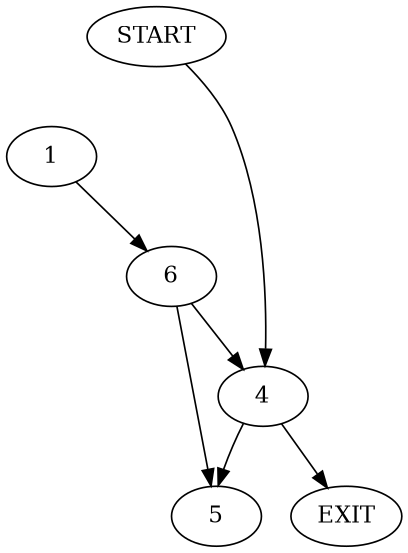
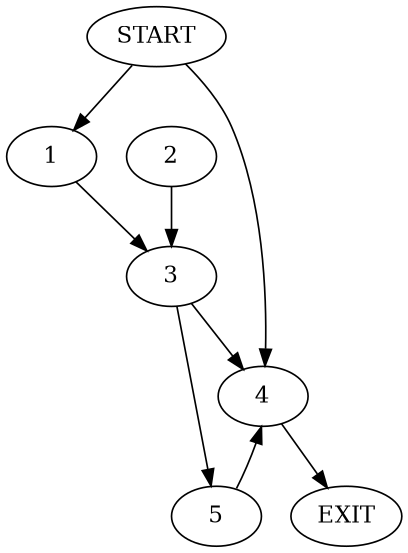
none -> (109, 92)
none -> (172, 157)
(172, 276) -> (172, 276)
(233, 446) -> (247, 466)
